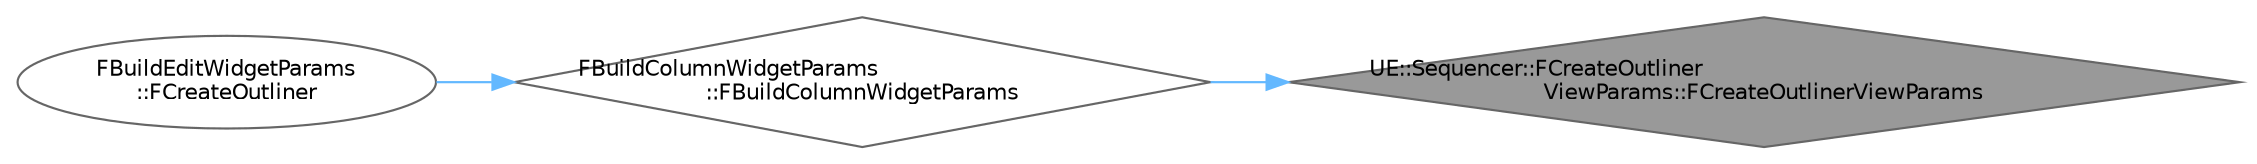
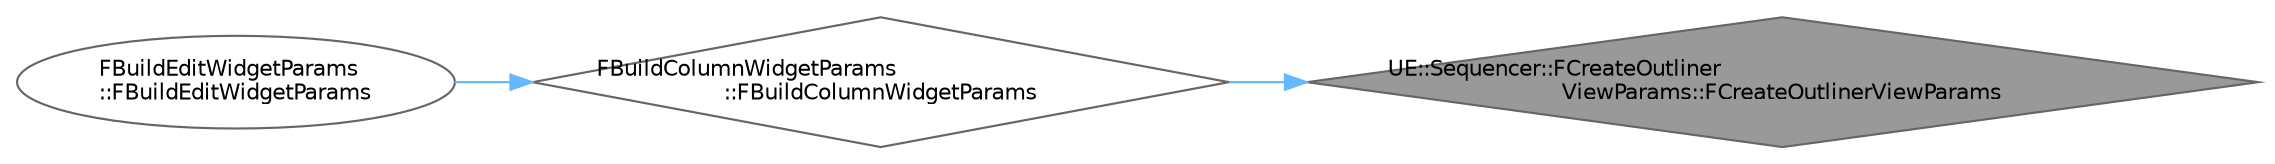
(227, 82) -> (236, 82)
